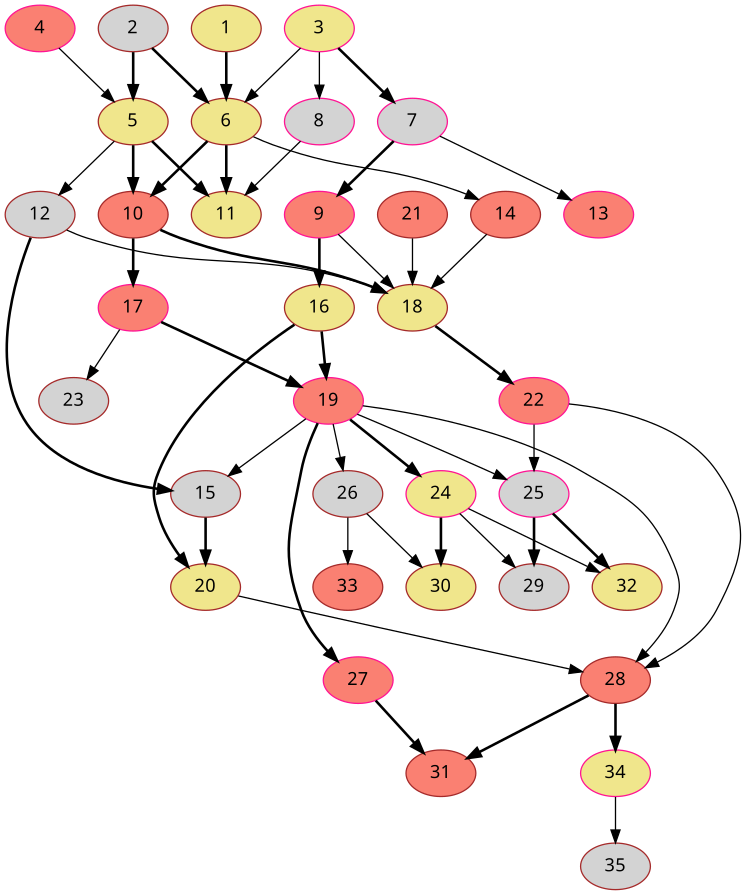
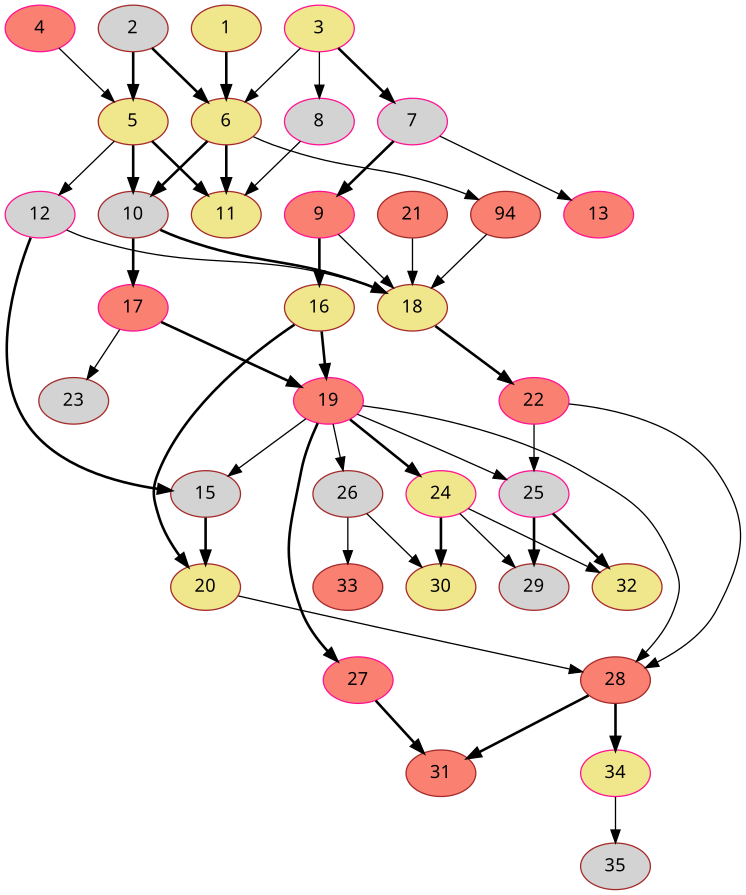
(40, 215) -> (40, 215)
(133, 215) -> (133, 215)
(506, 215) -> (506, 215)
